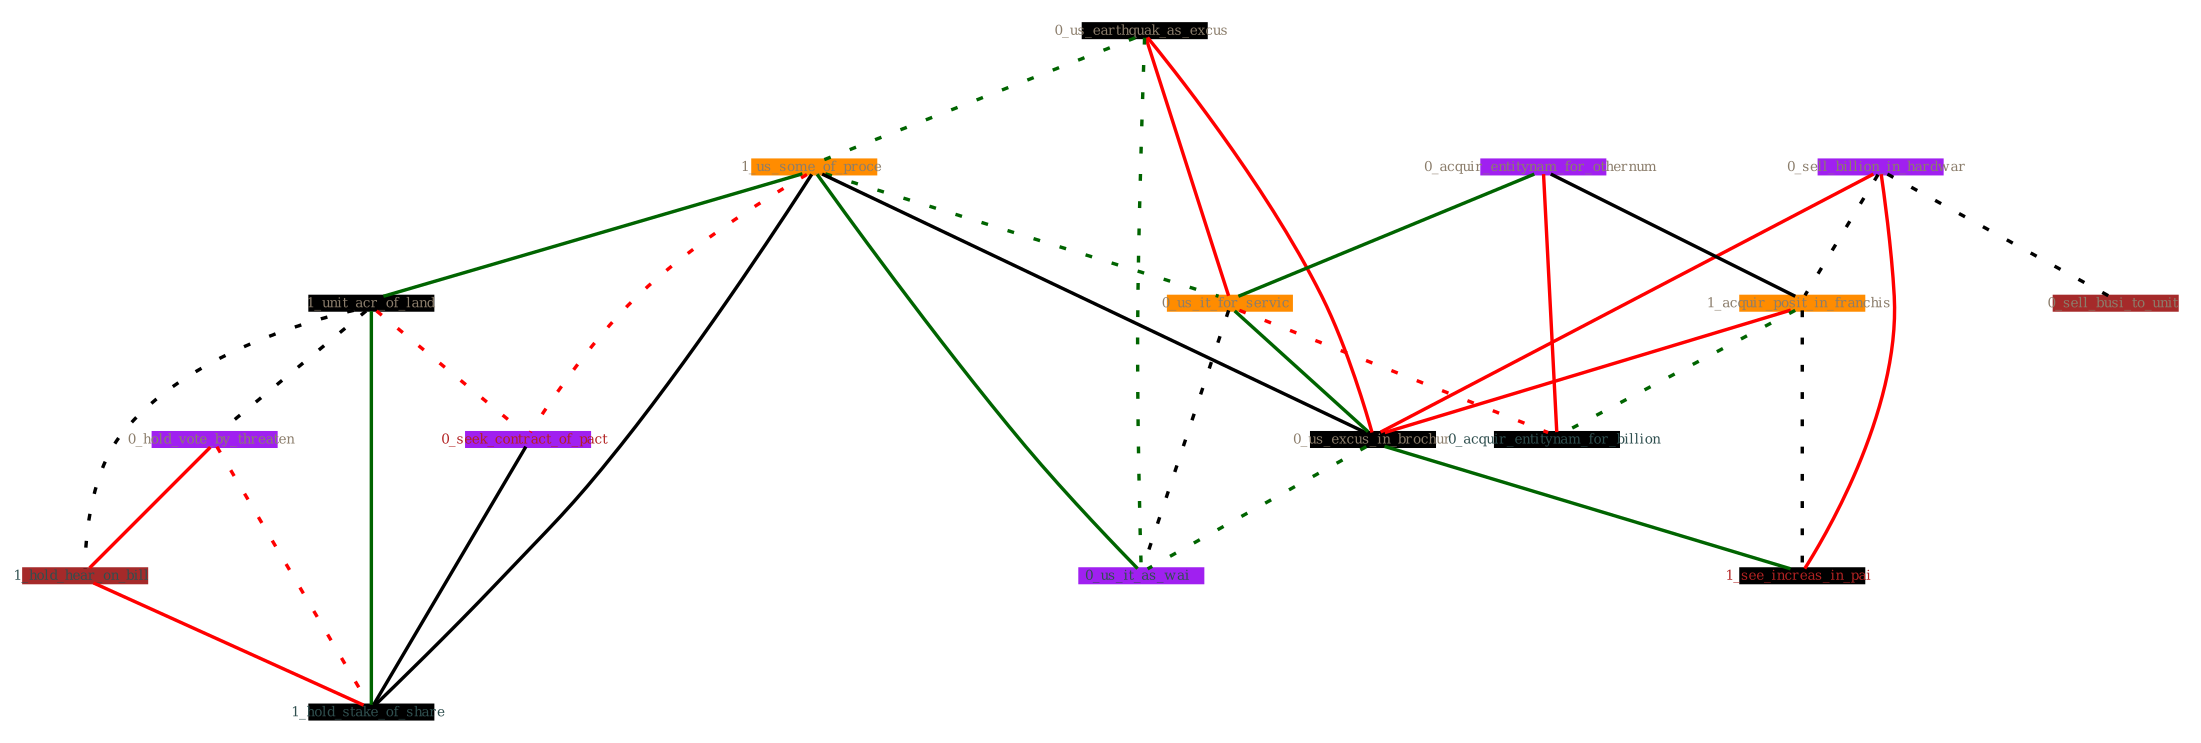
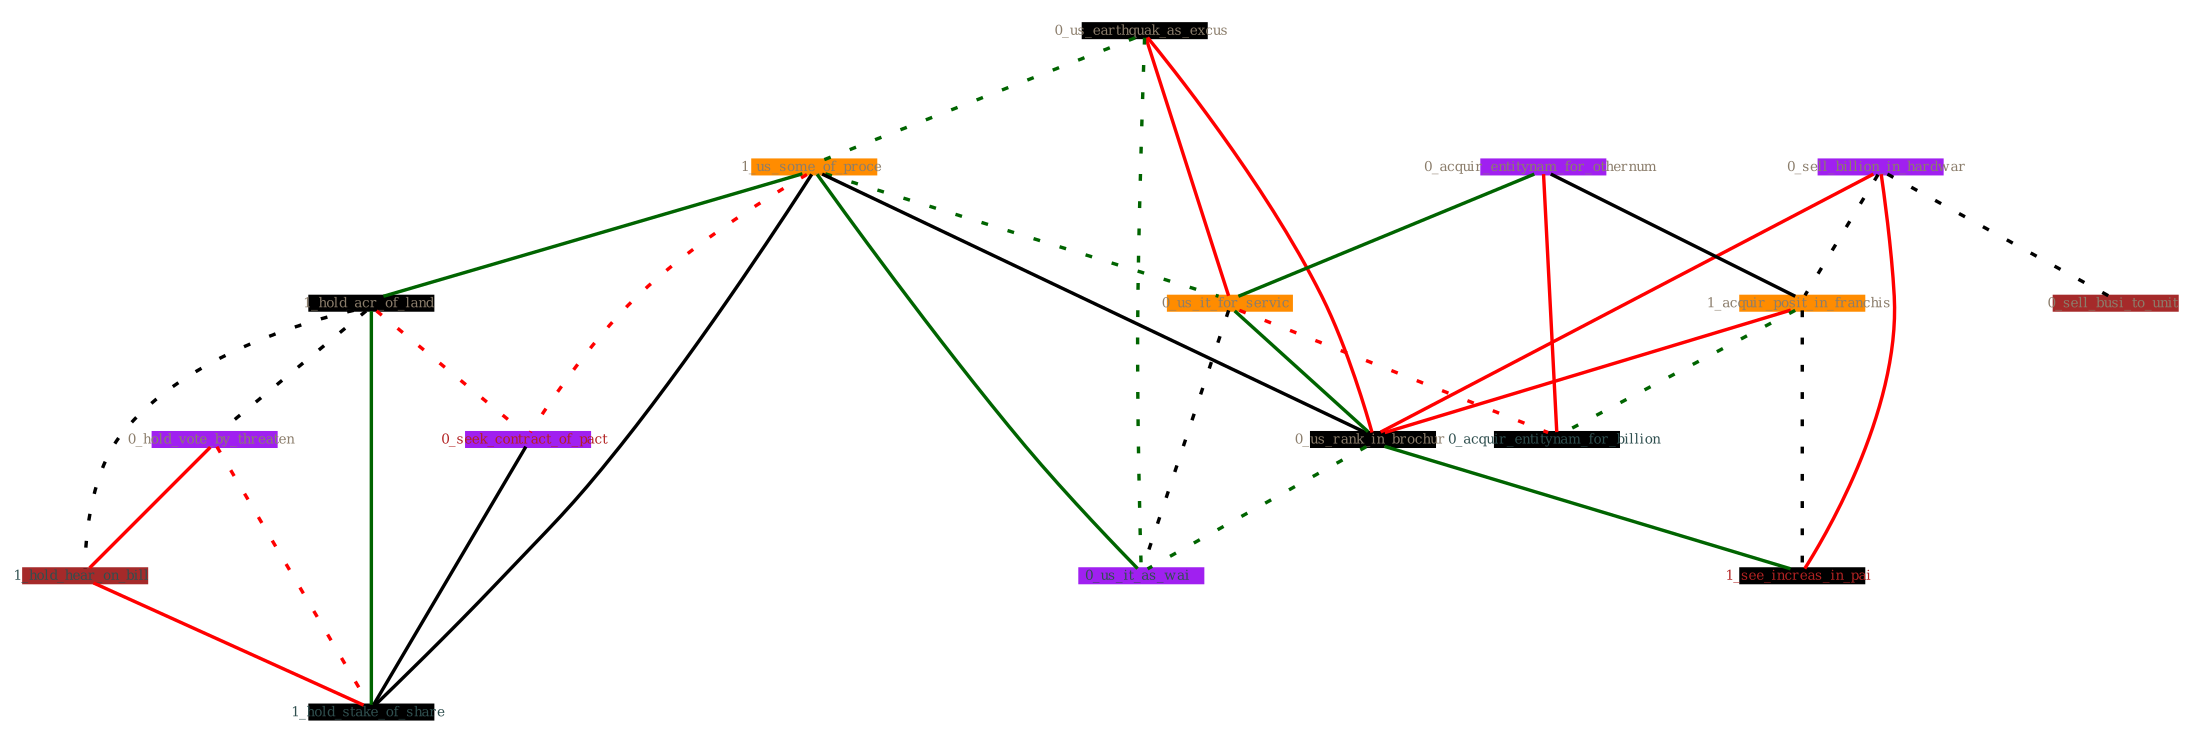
(371, 303) -> (371, 303)
(1373, 439) -> (1373, 439)
